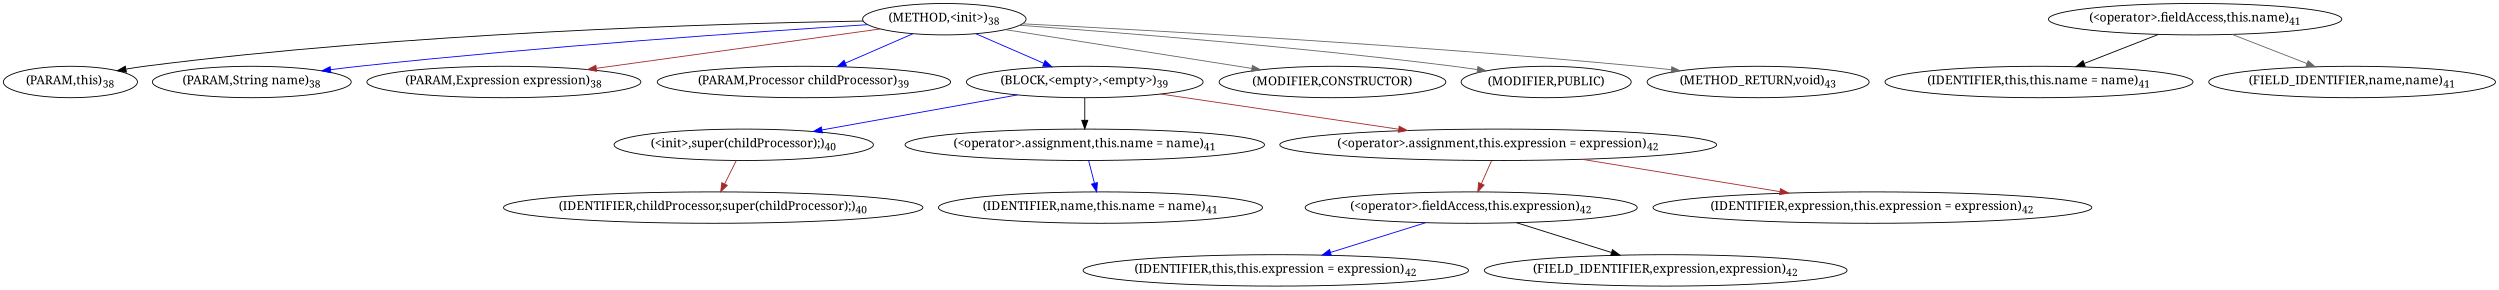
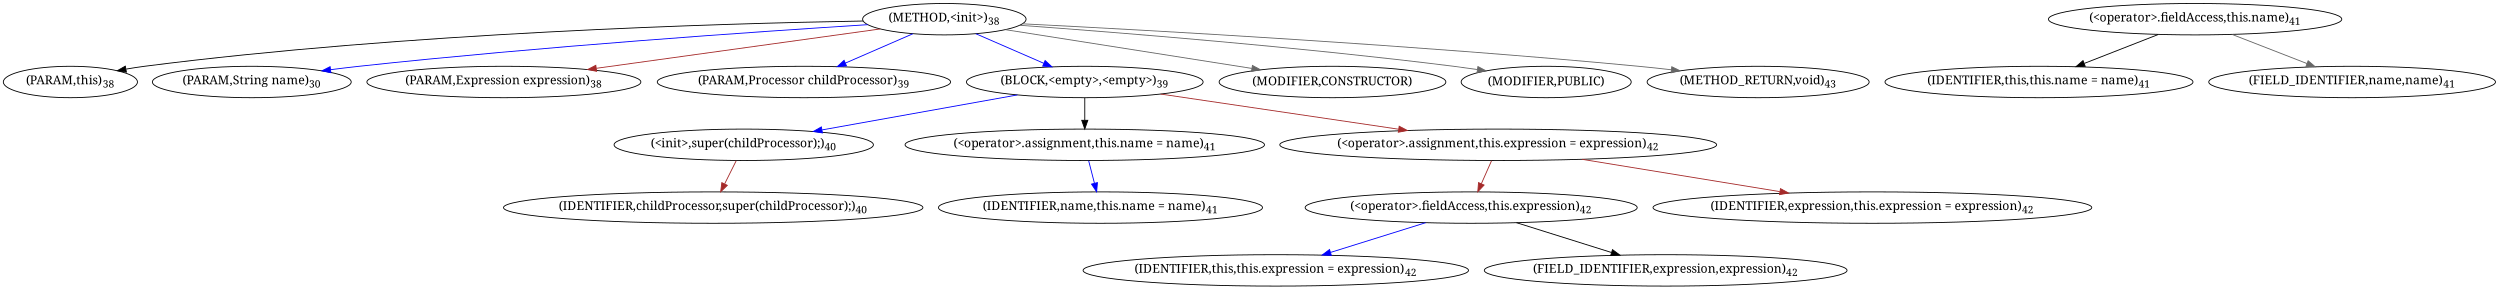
(315, 81) -> (315, 81)
